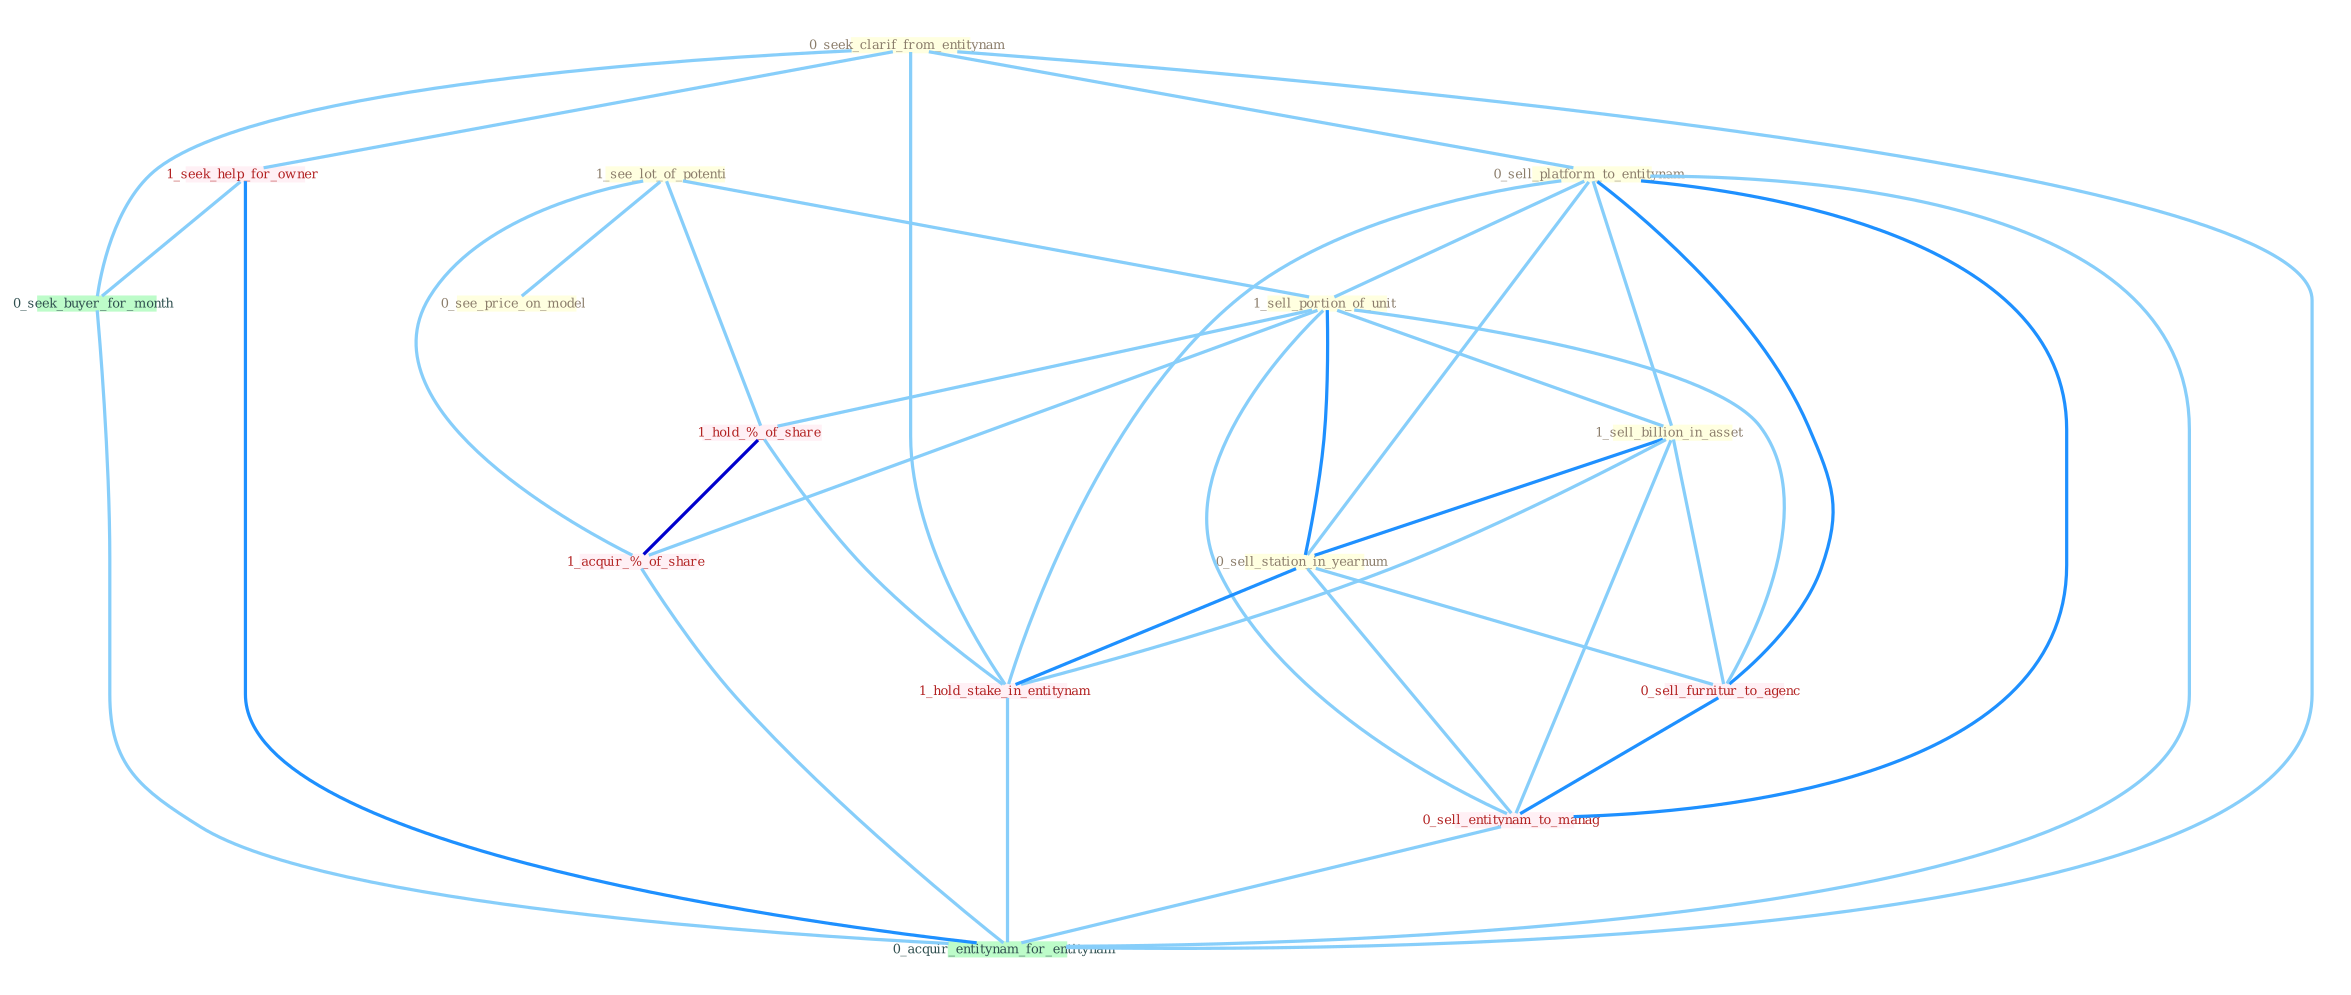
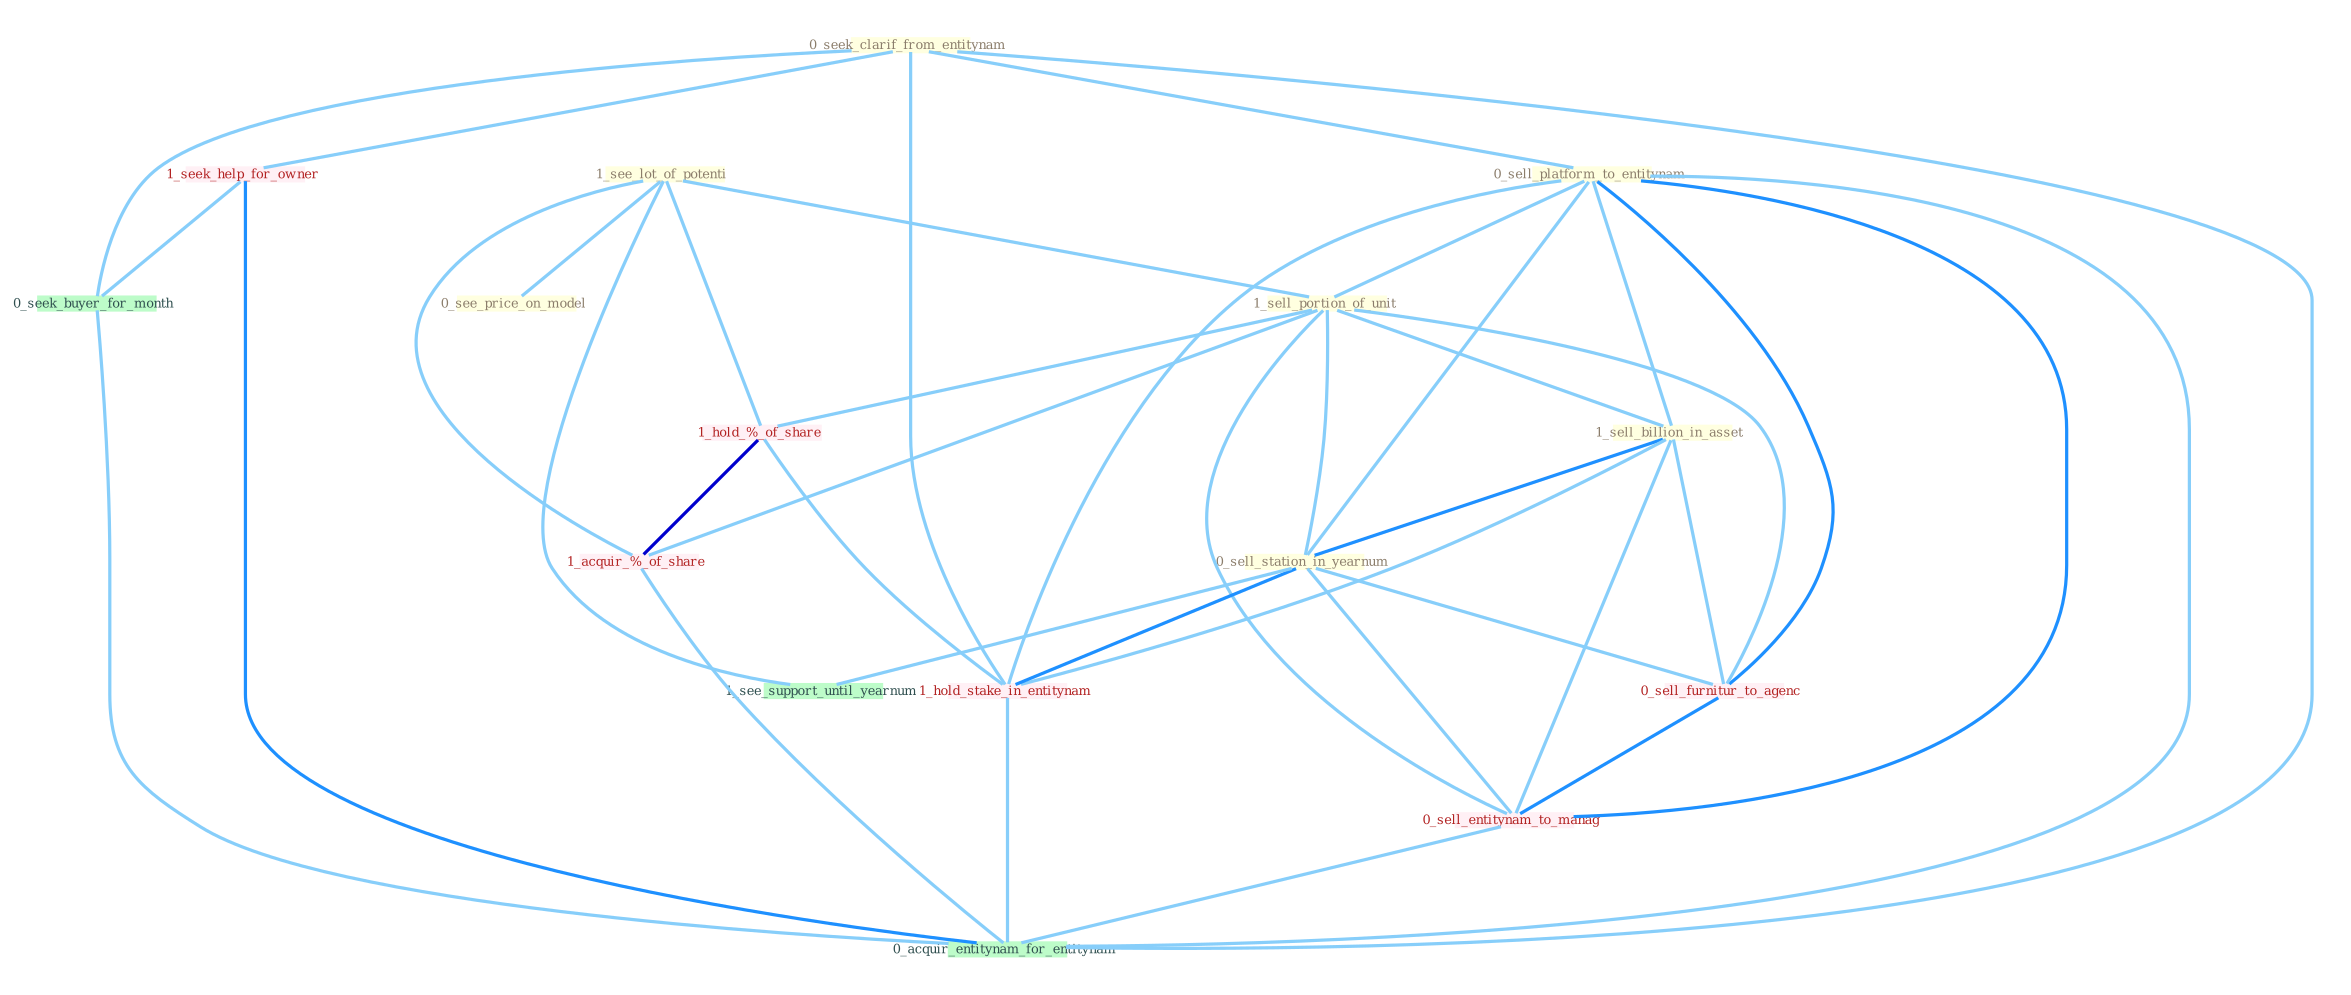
(1324, 433) -> (1324, 433)
none -> (823, 691)
